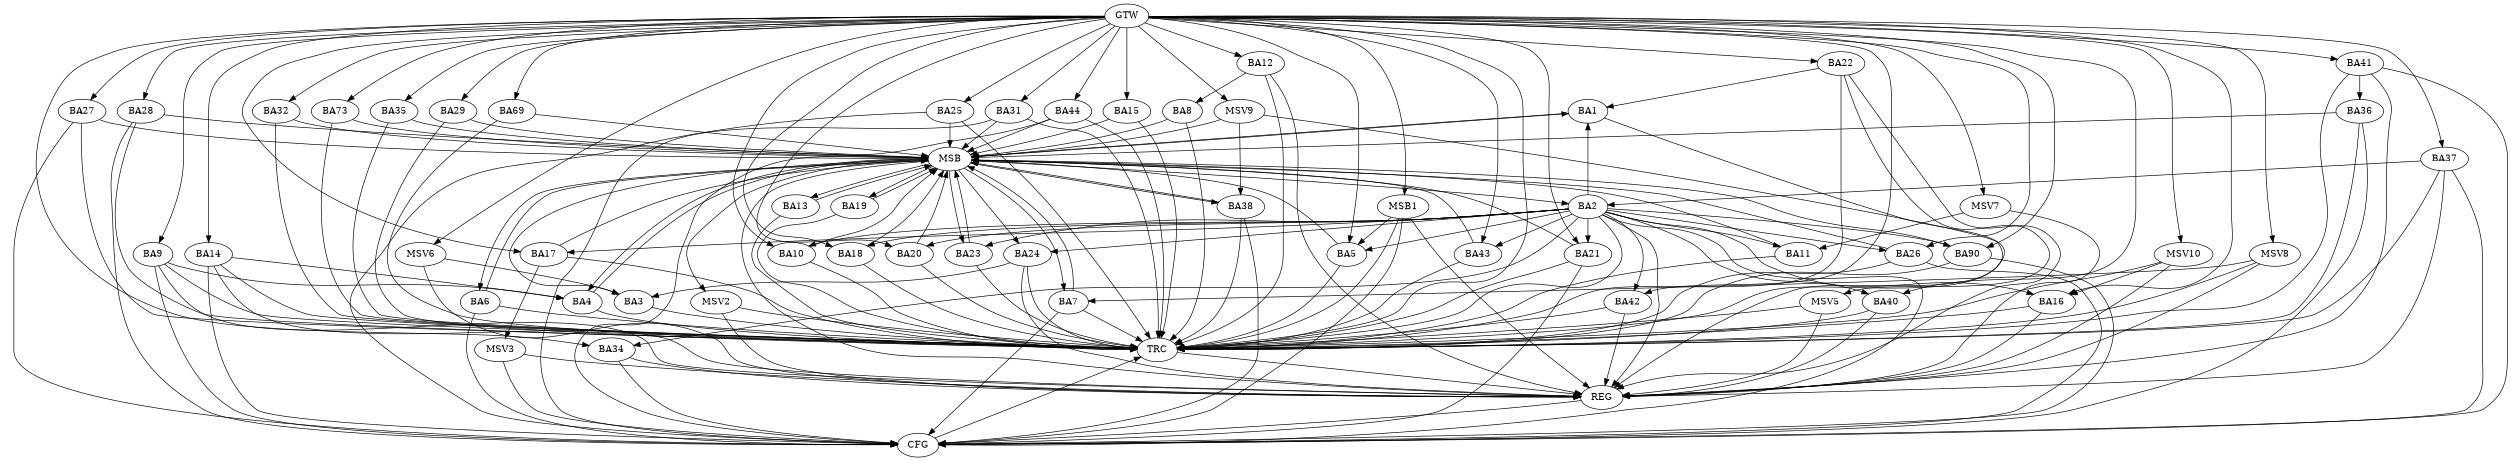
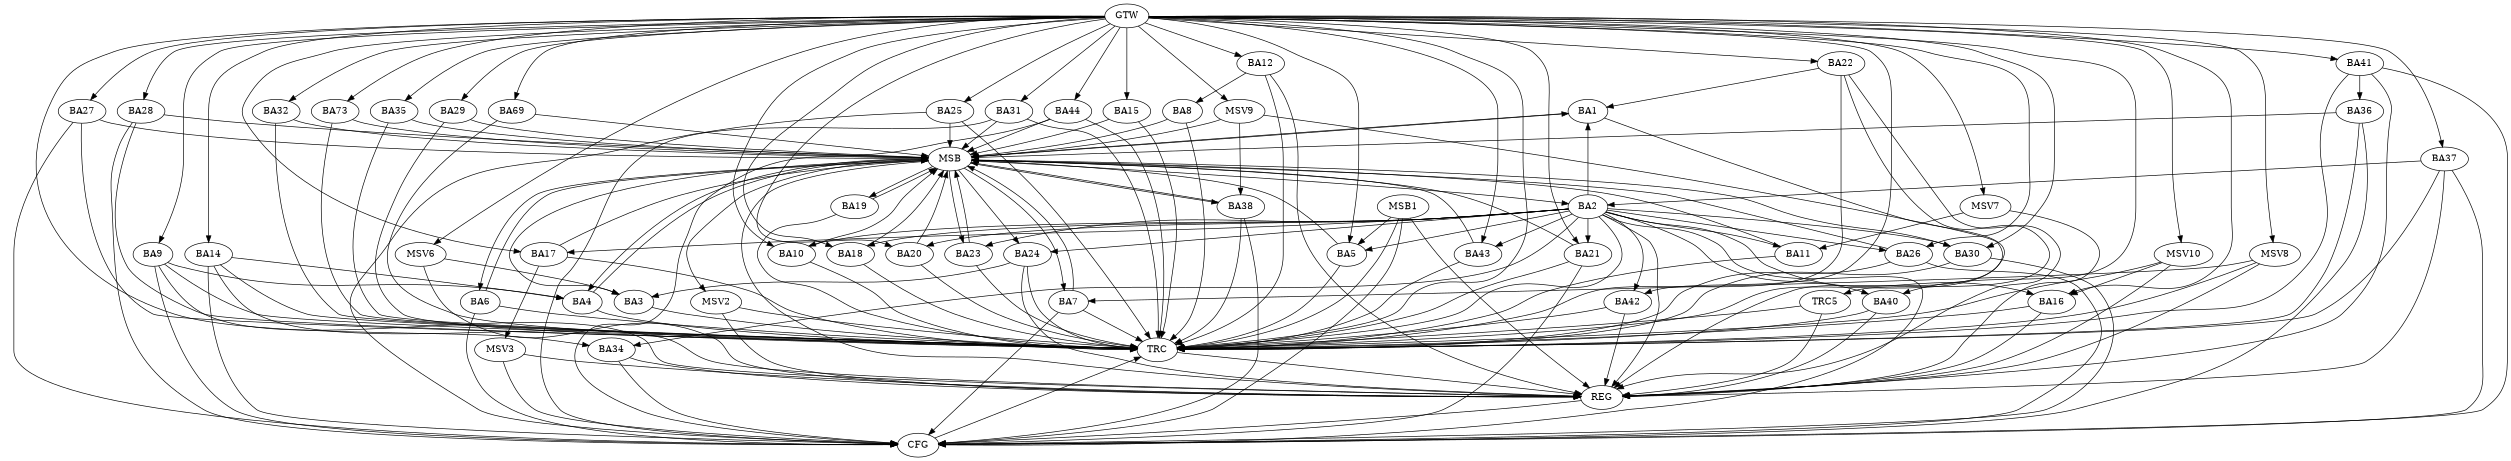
(1358, 46) -> none
(796, 207) -> none
(1968, 254) -> (1968, 254)
(1825, 302) -> (1825, 302)
